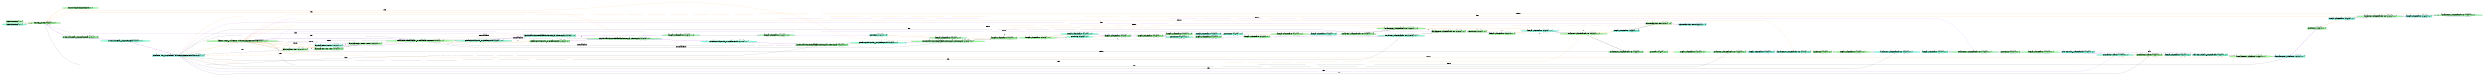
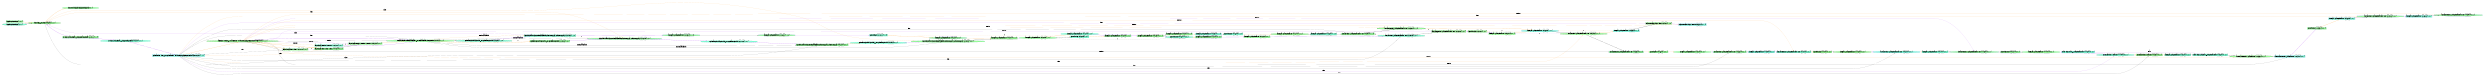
(1080, 37) -> (1080, 37)
